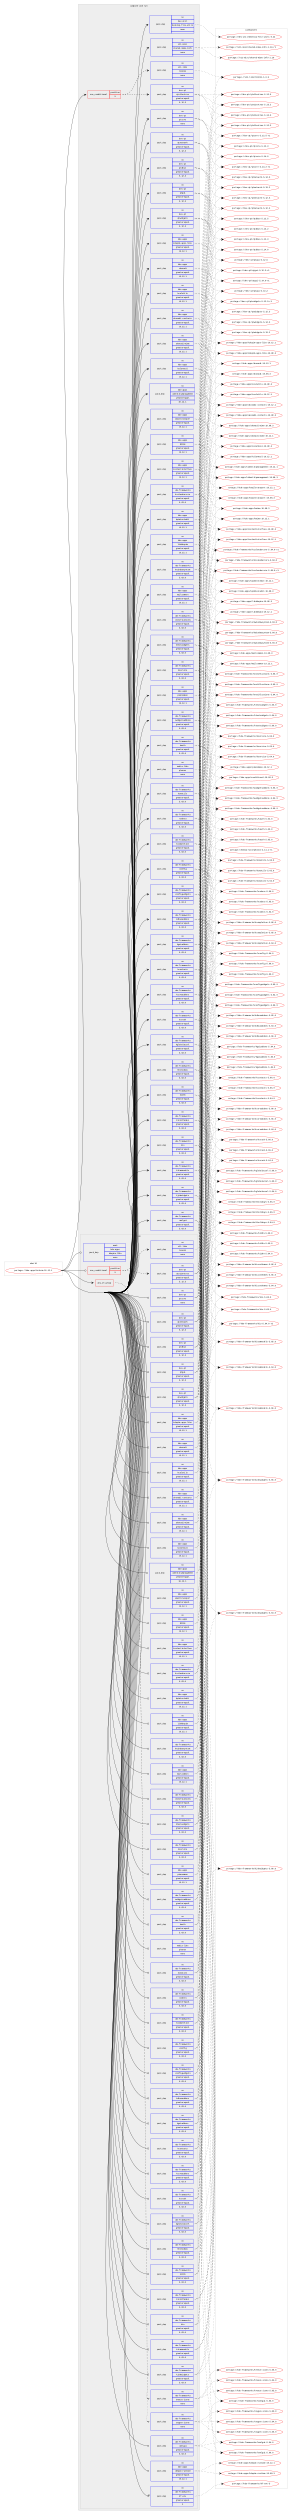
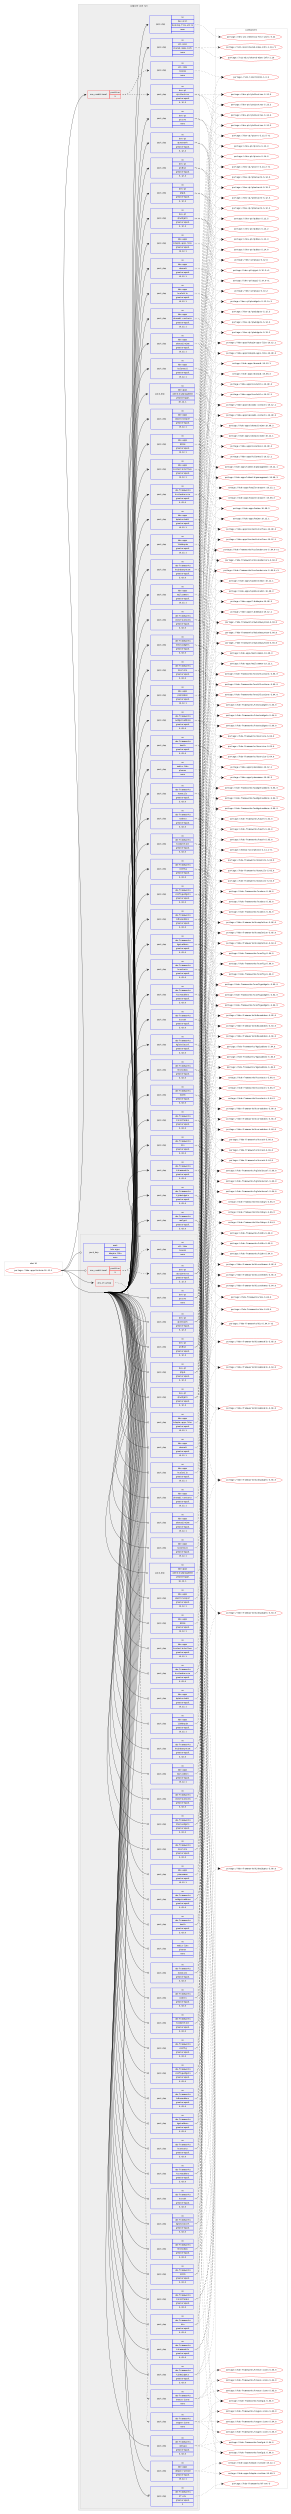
(251, 778) -> (251, 778)
